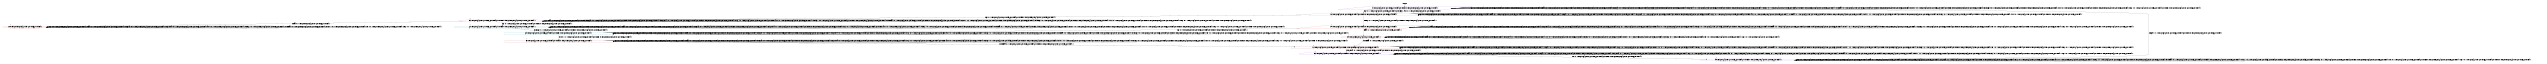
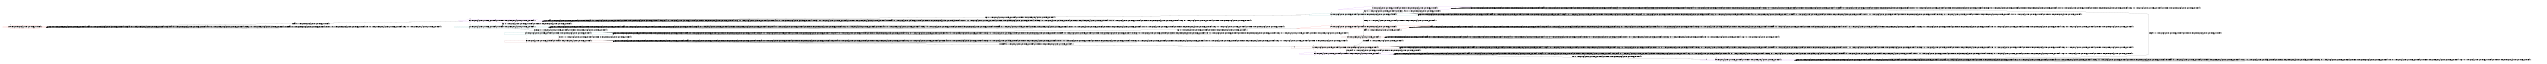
(1405, 3) -> none
